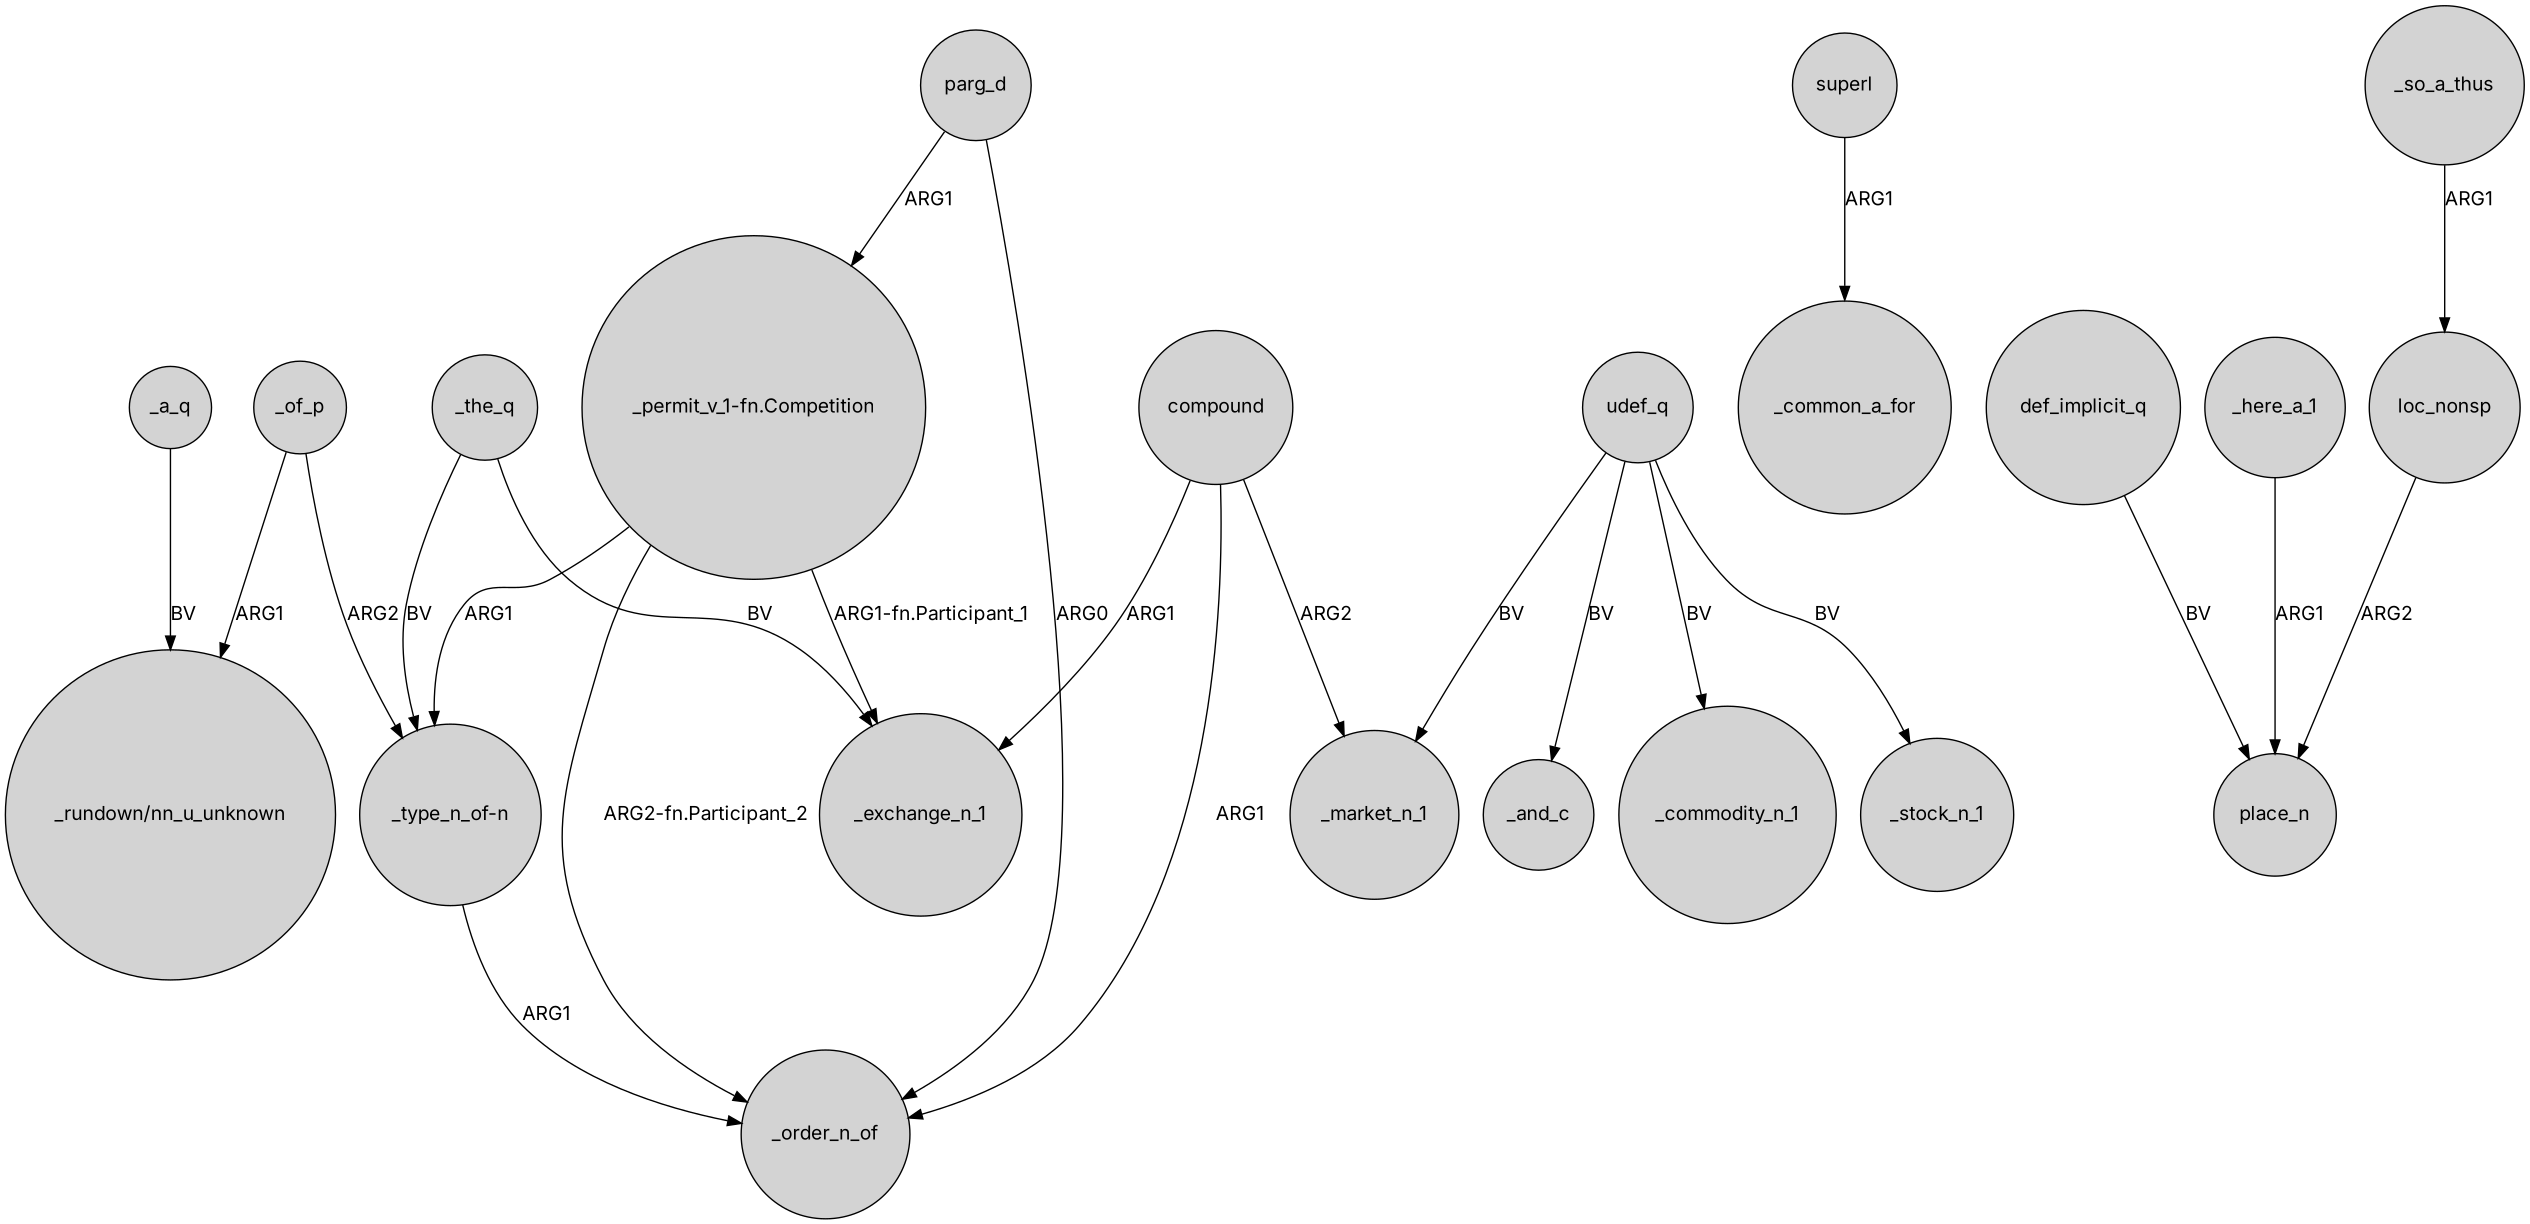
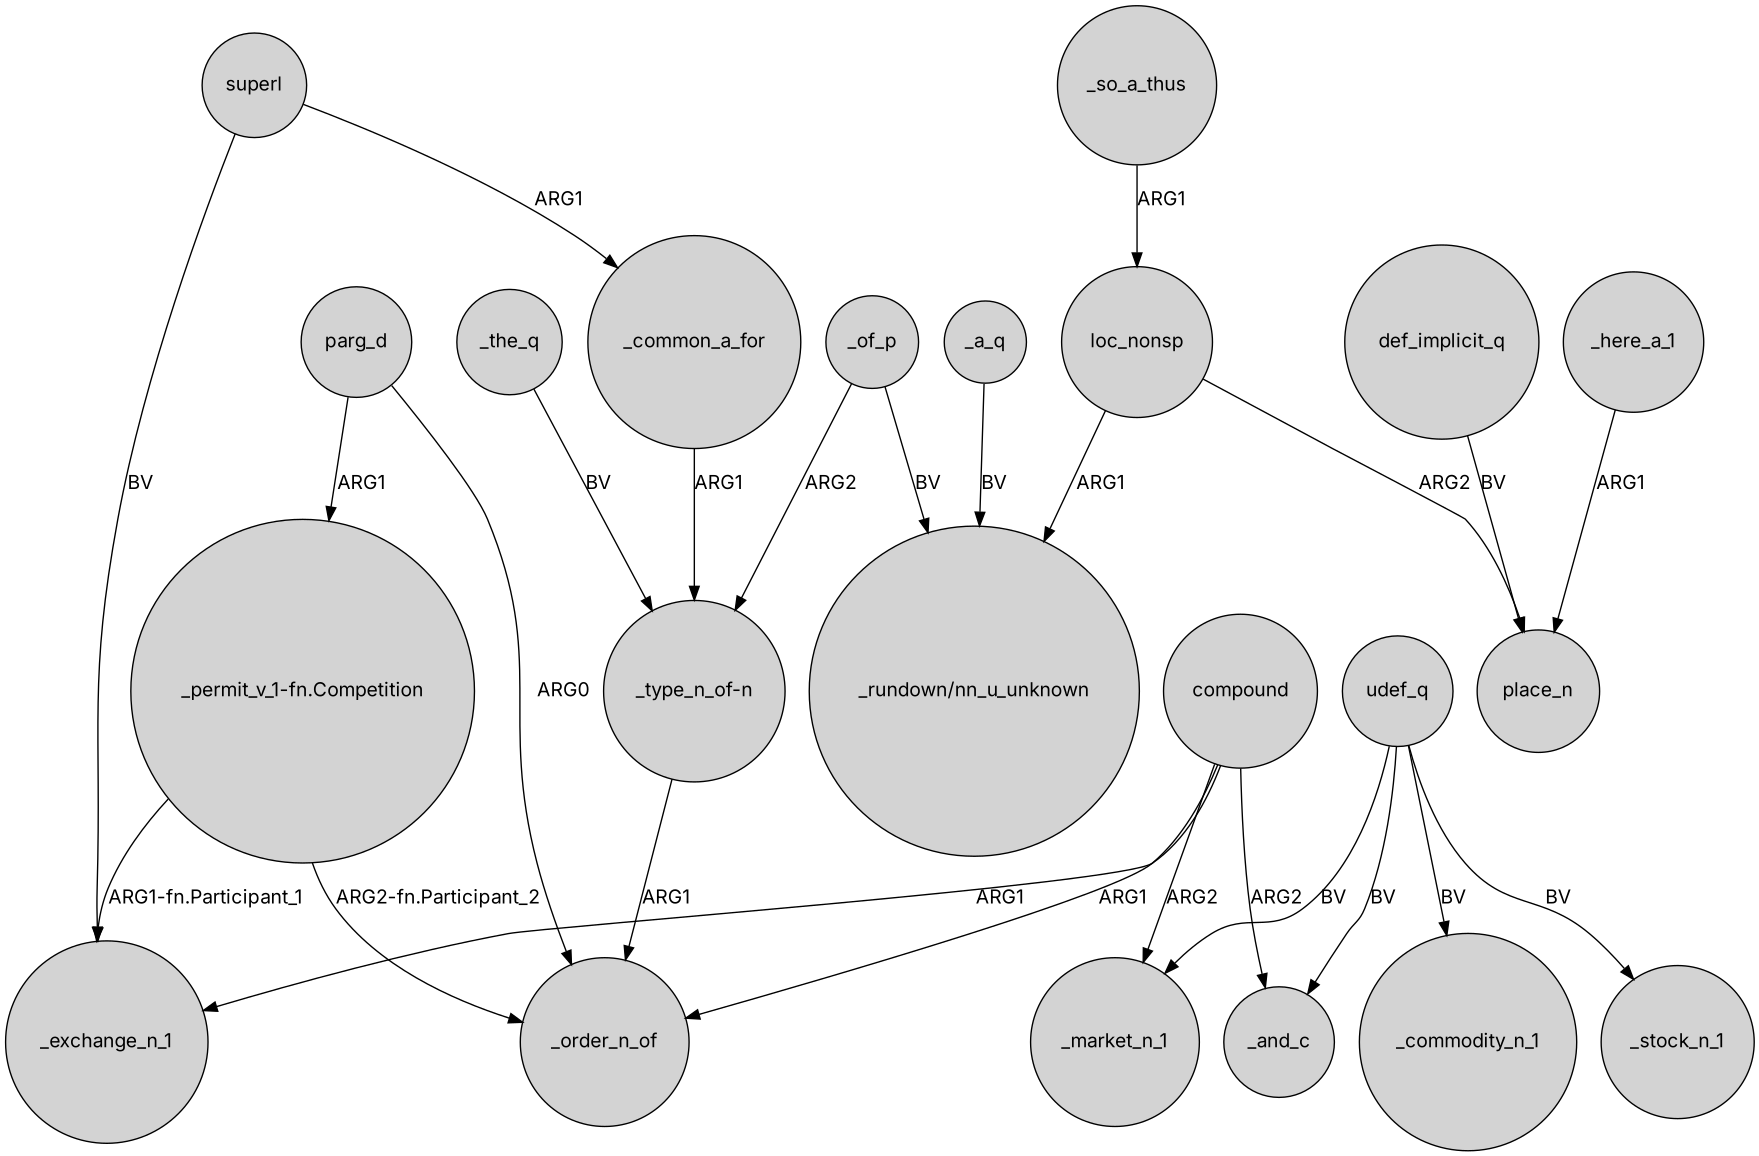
none -> (1078, 470)
(496, 588) -> (694, 518)
(260, 615) -> (928, 484)
(658, 616) -> (117, 522)
none -> (1246, 872)
